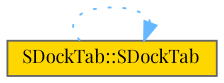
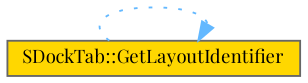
(112, 58) -> (154, 58)
